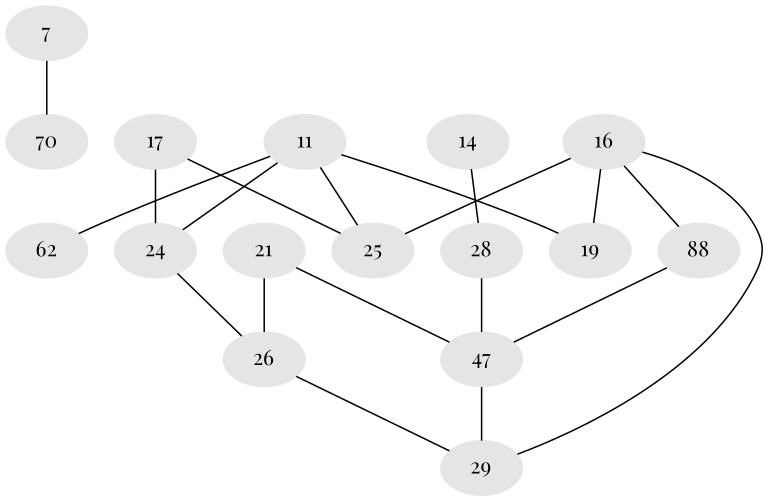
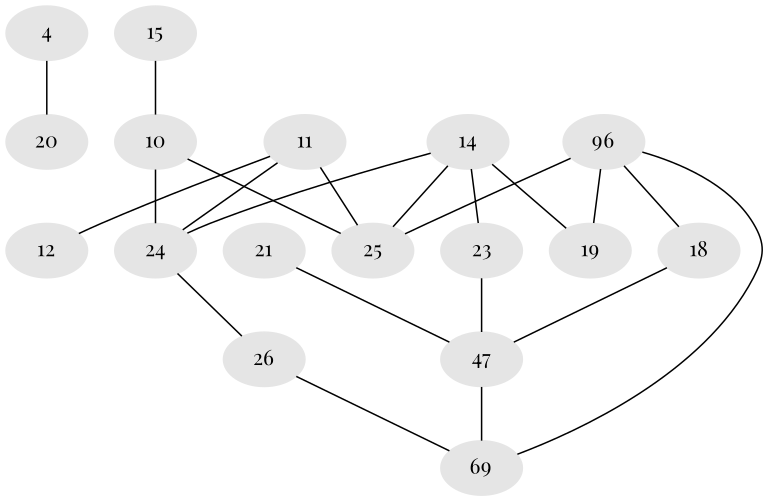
(47, 33) -> (47, 33)
none -> (156, 33)
(47, 142) -> (47, 142)
(156, 142) -> (156, 142)
(604, 142) -> (604, 142)
none -> (308, 189)
(451, 191) -> (529, 196)
none -> (420, 196)
(47, 251) -> (47, 251)
(482, 251) -> (482, 251)
(699, 251) -> (699, 251)
(264, 305) -> none
(482, 468) -> (482, 468)
